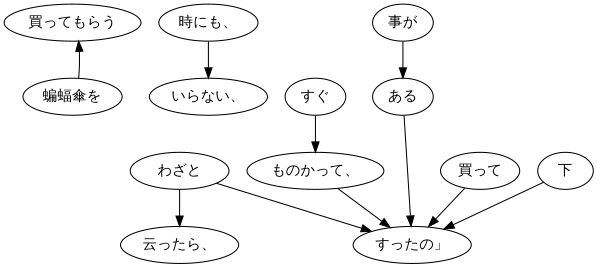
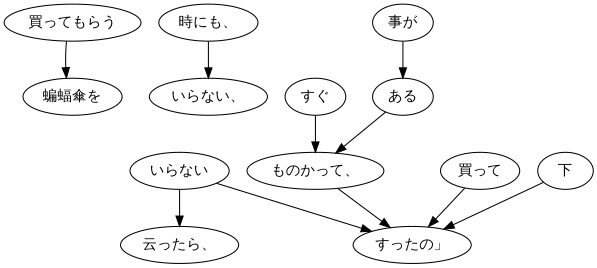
(79, 65) -> (66, 54)
(407, 166) -> (365, 129)
(180, 171) -> (180, 171)
